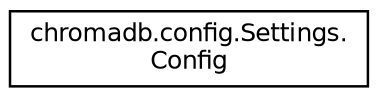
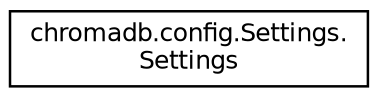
(189, 49) -> (189, 49)
